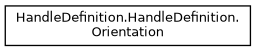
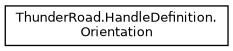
(128, 26) -> (117, 26)
